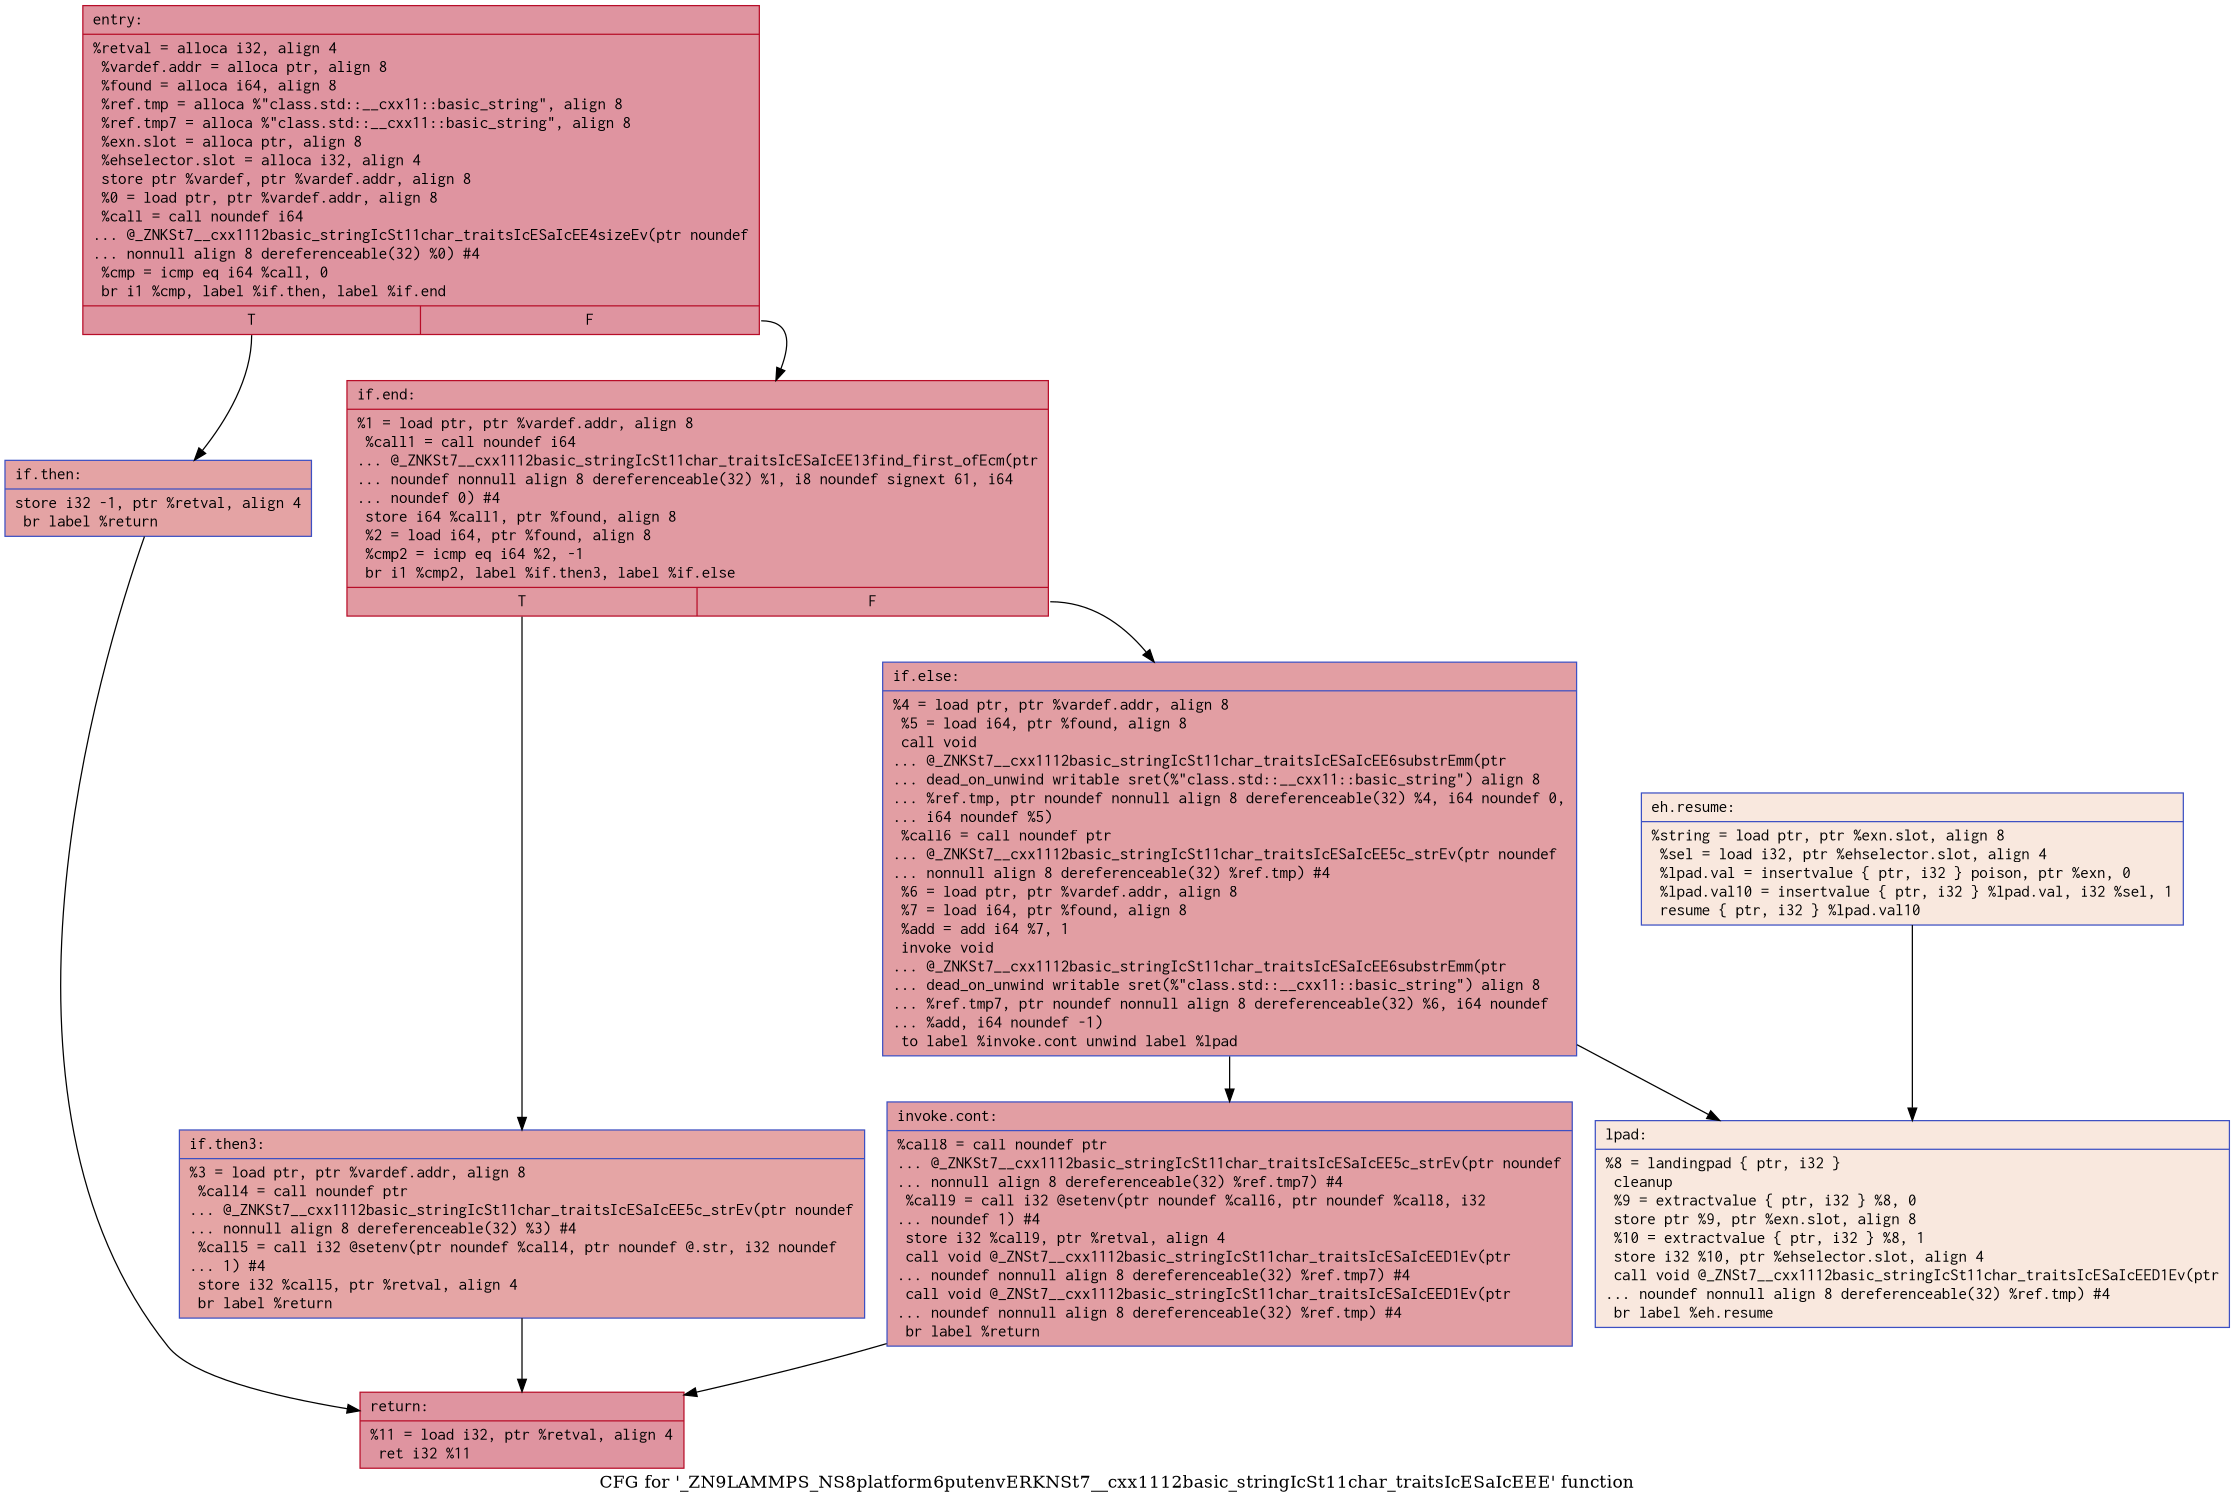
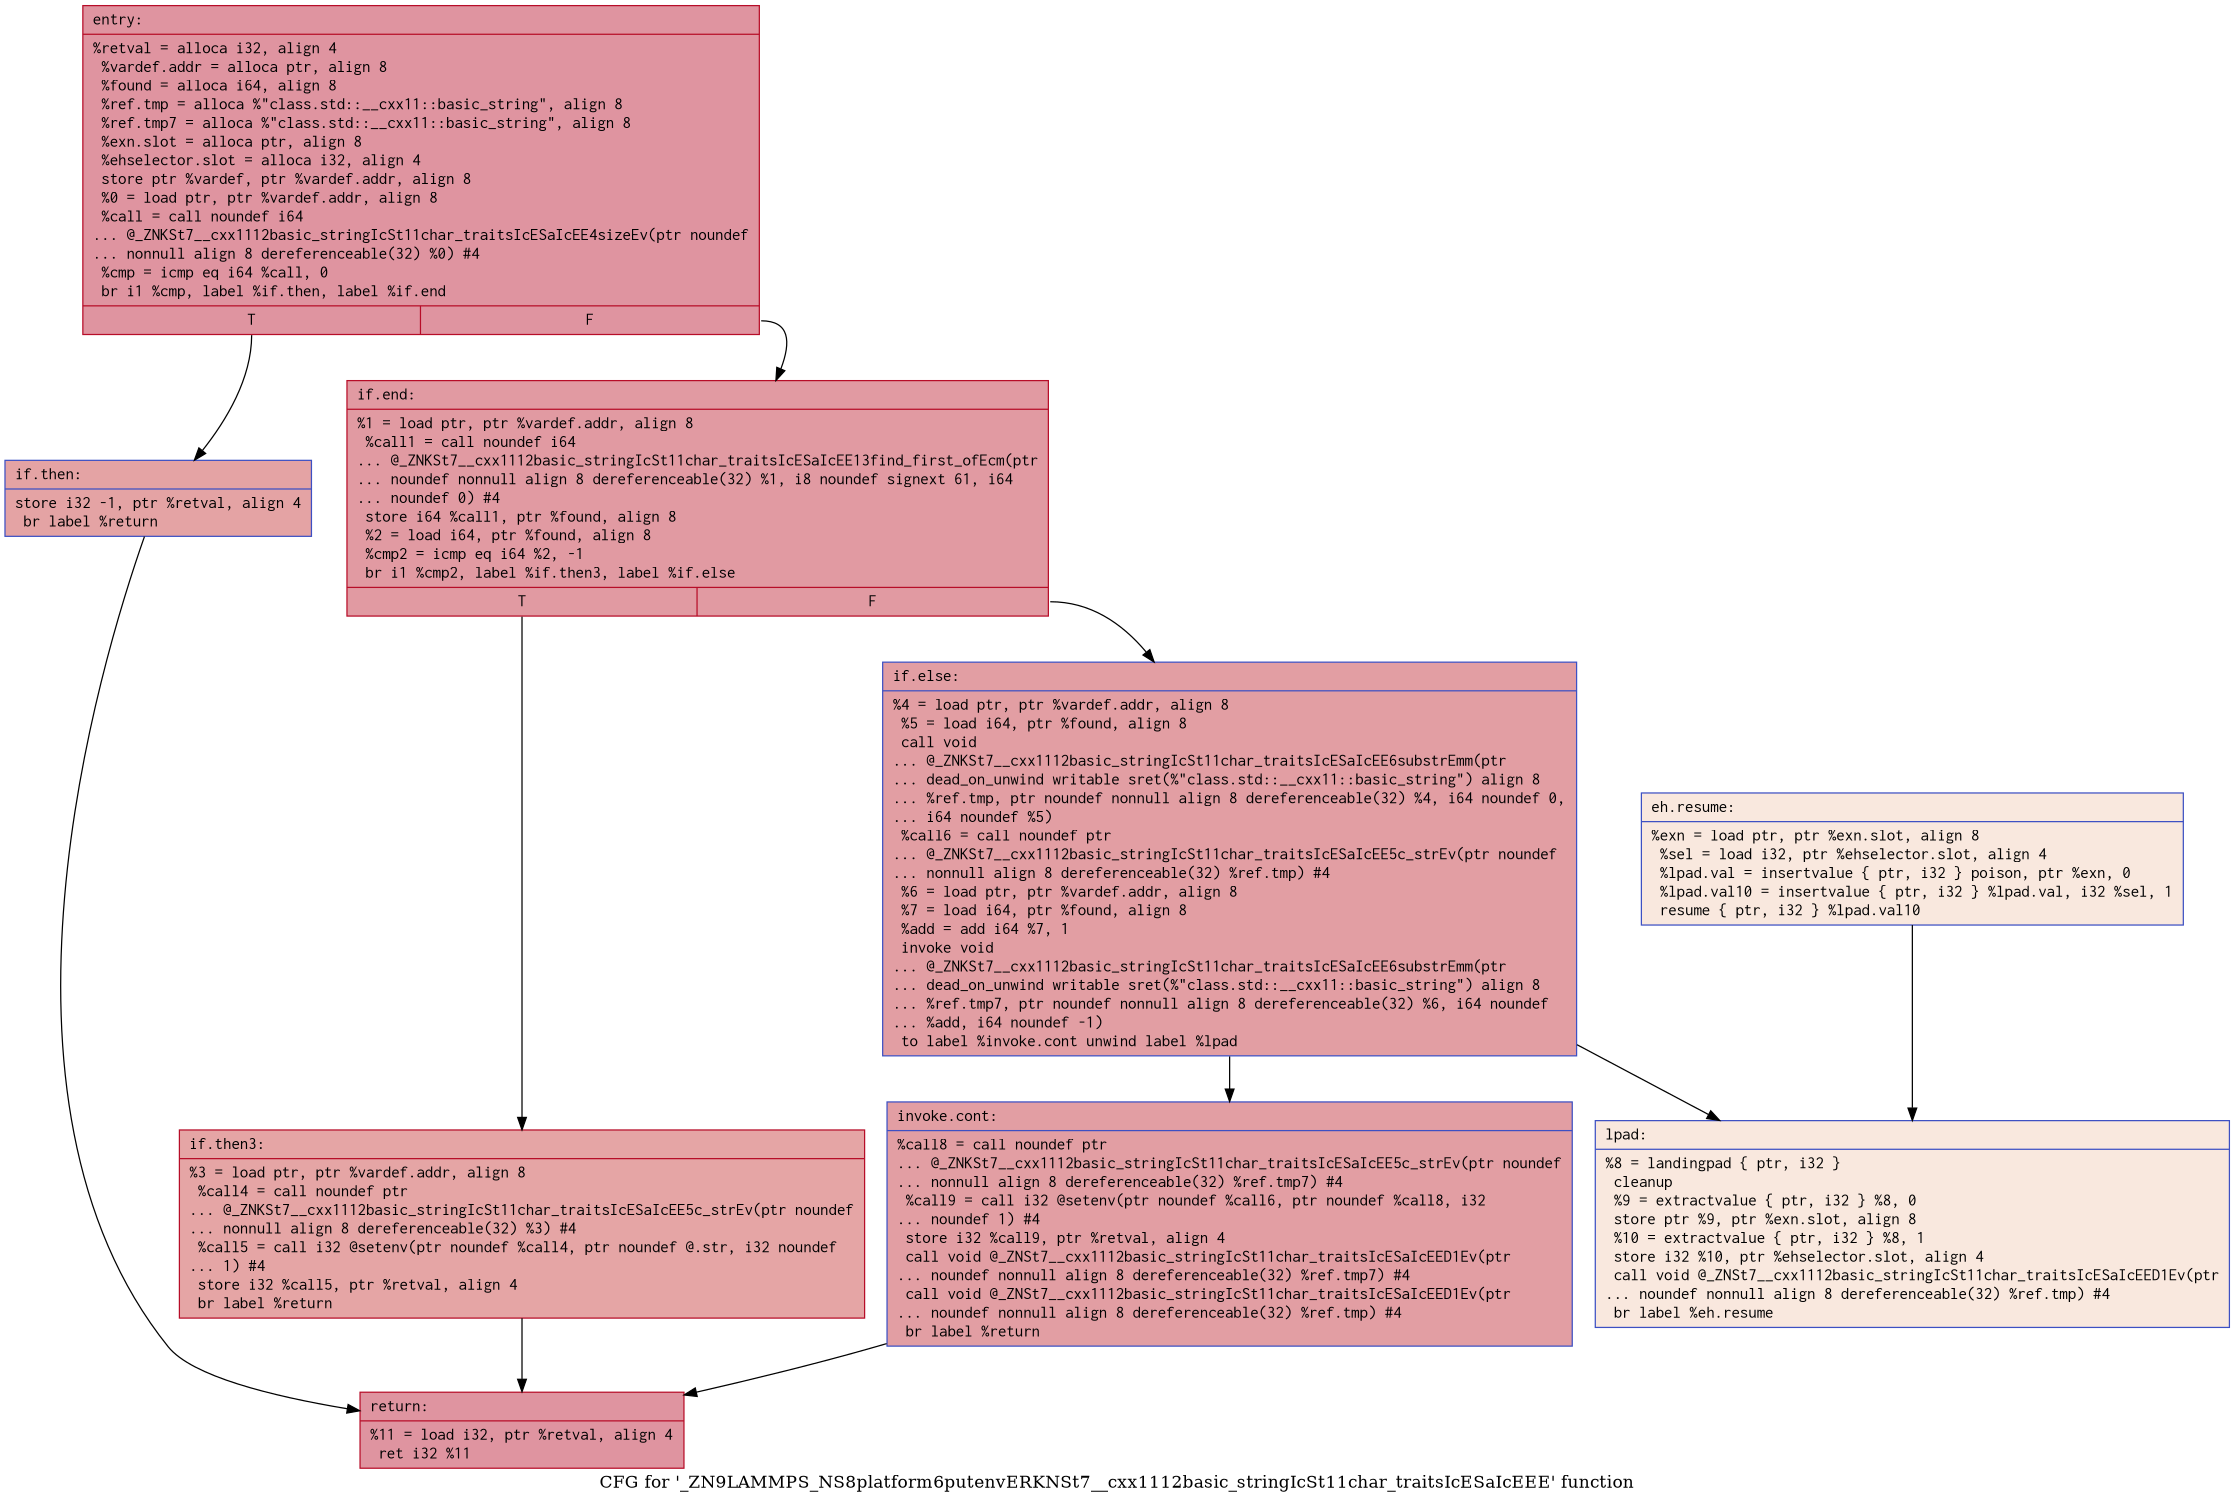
(1828, 835) -> (1816, 835)
(522, 1224) -> (522, 1224)
